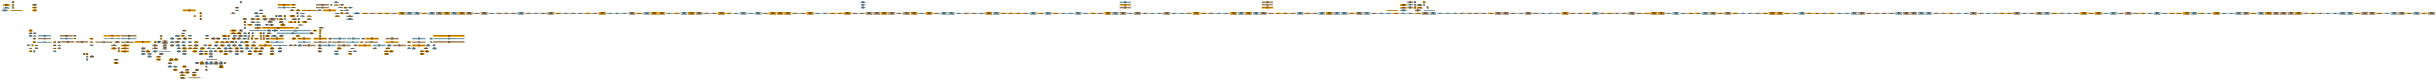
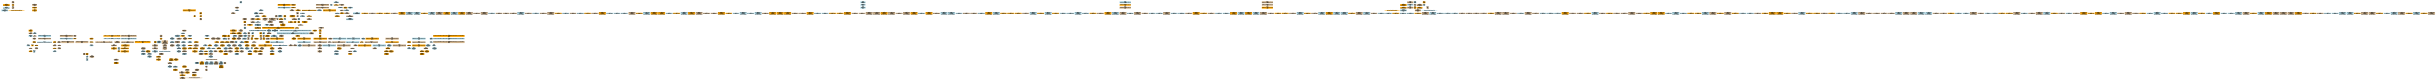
(237, 51) -> (237, 51)
